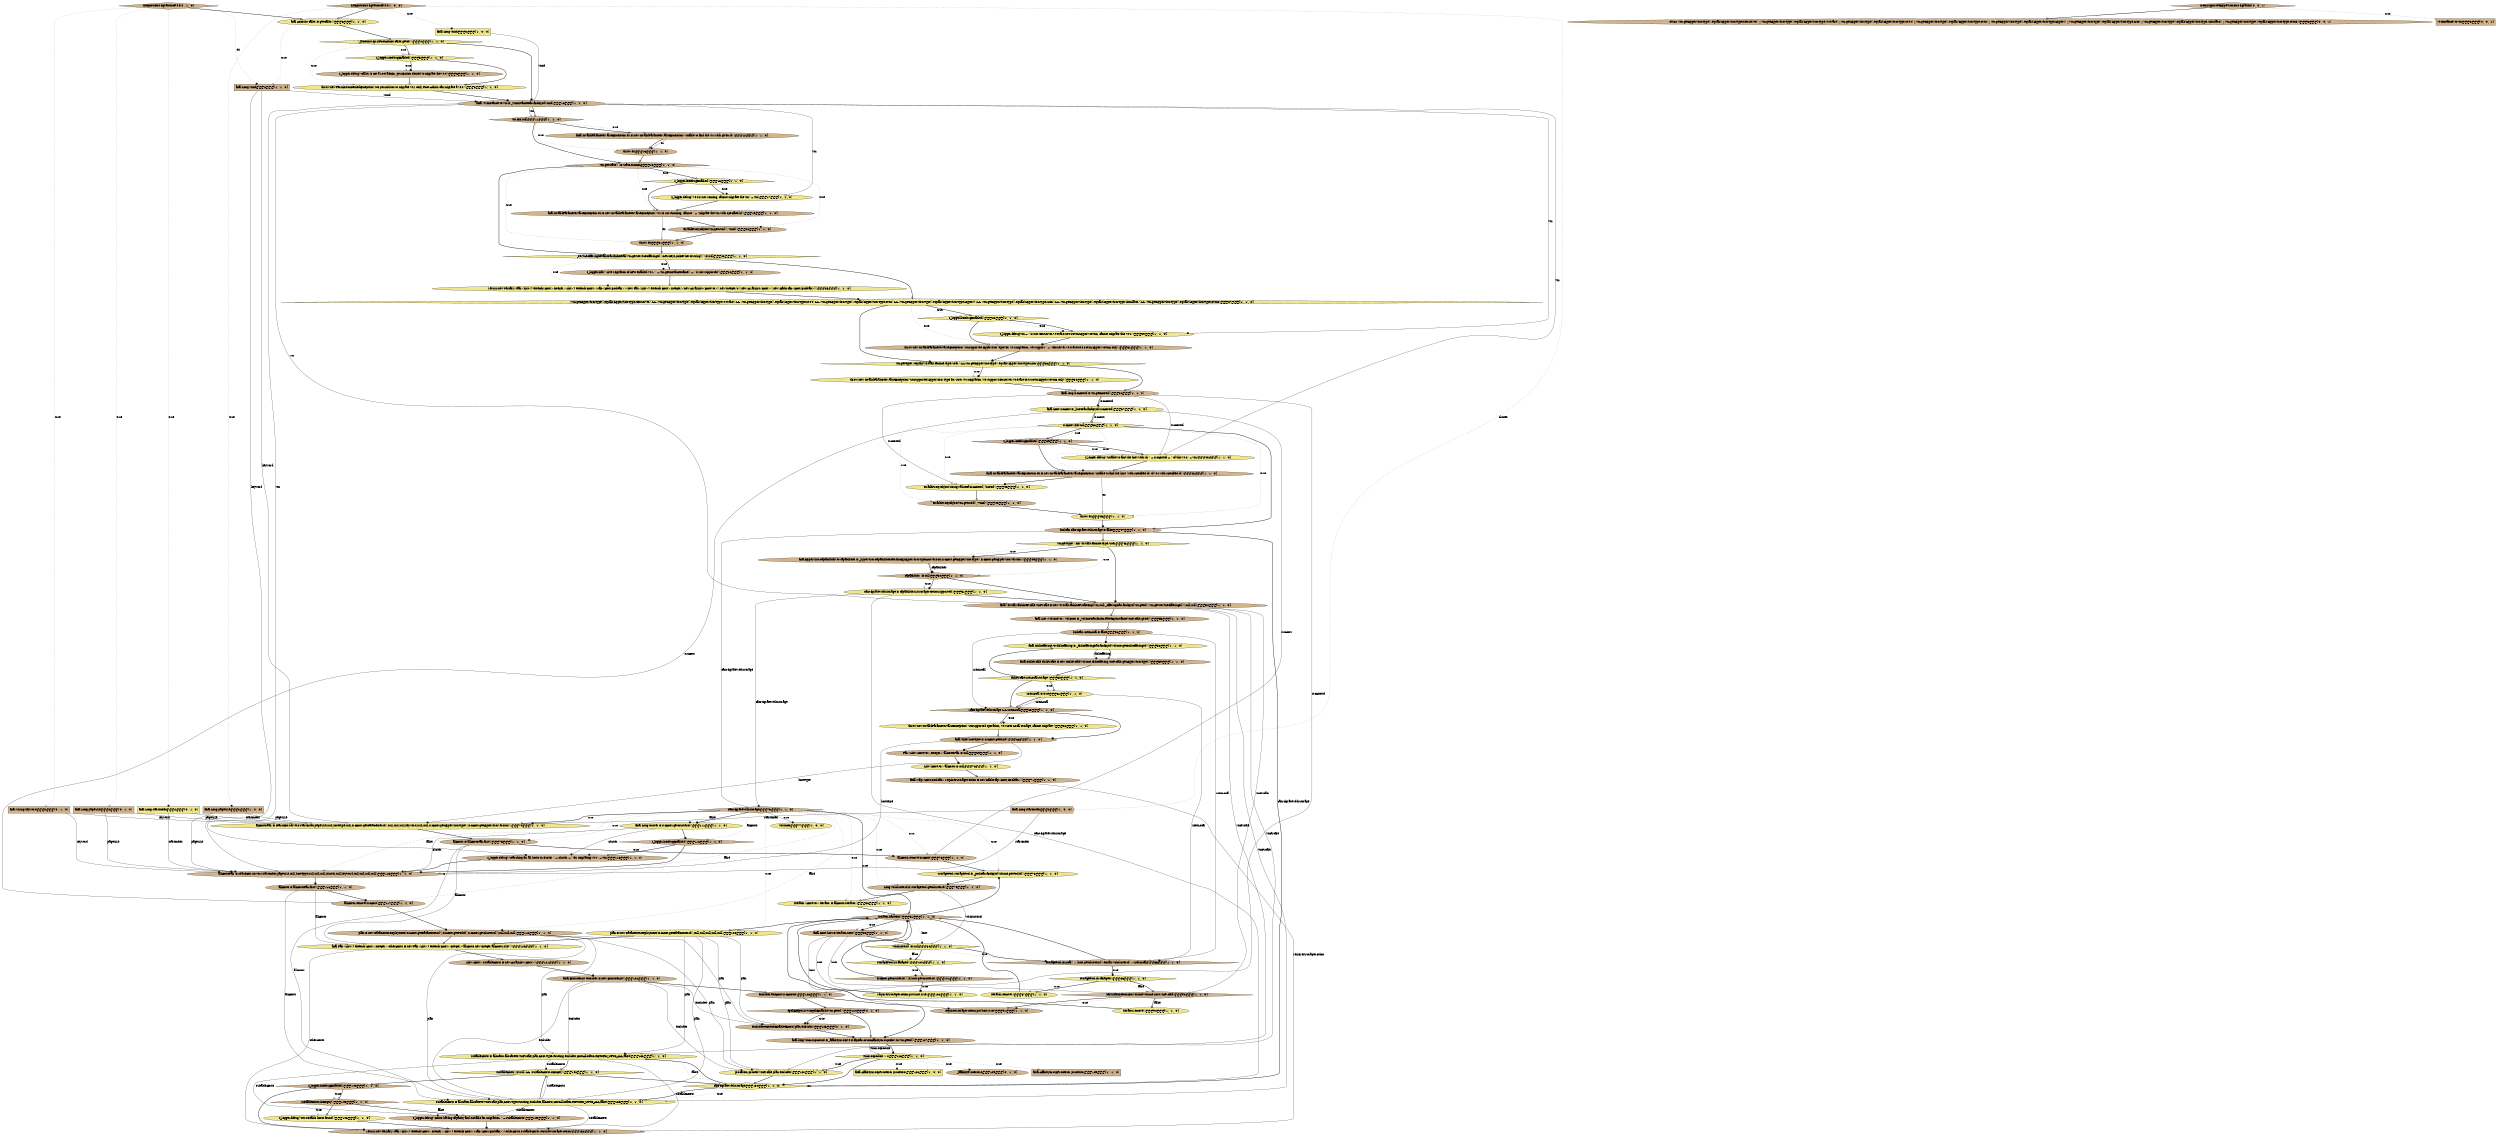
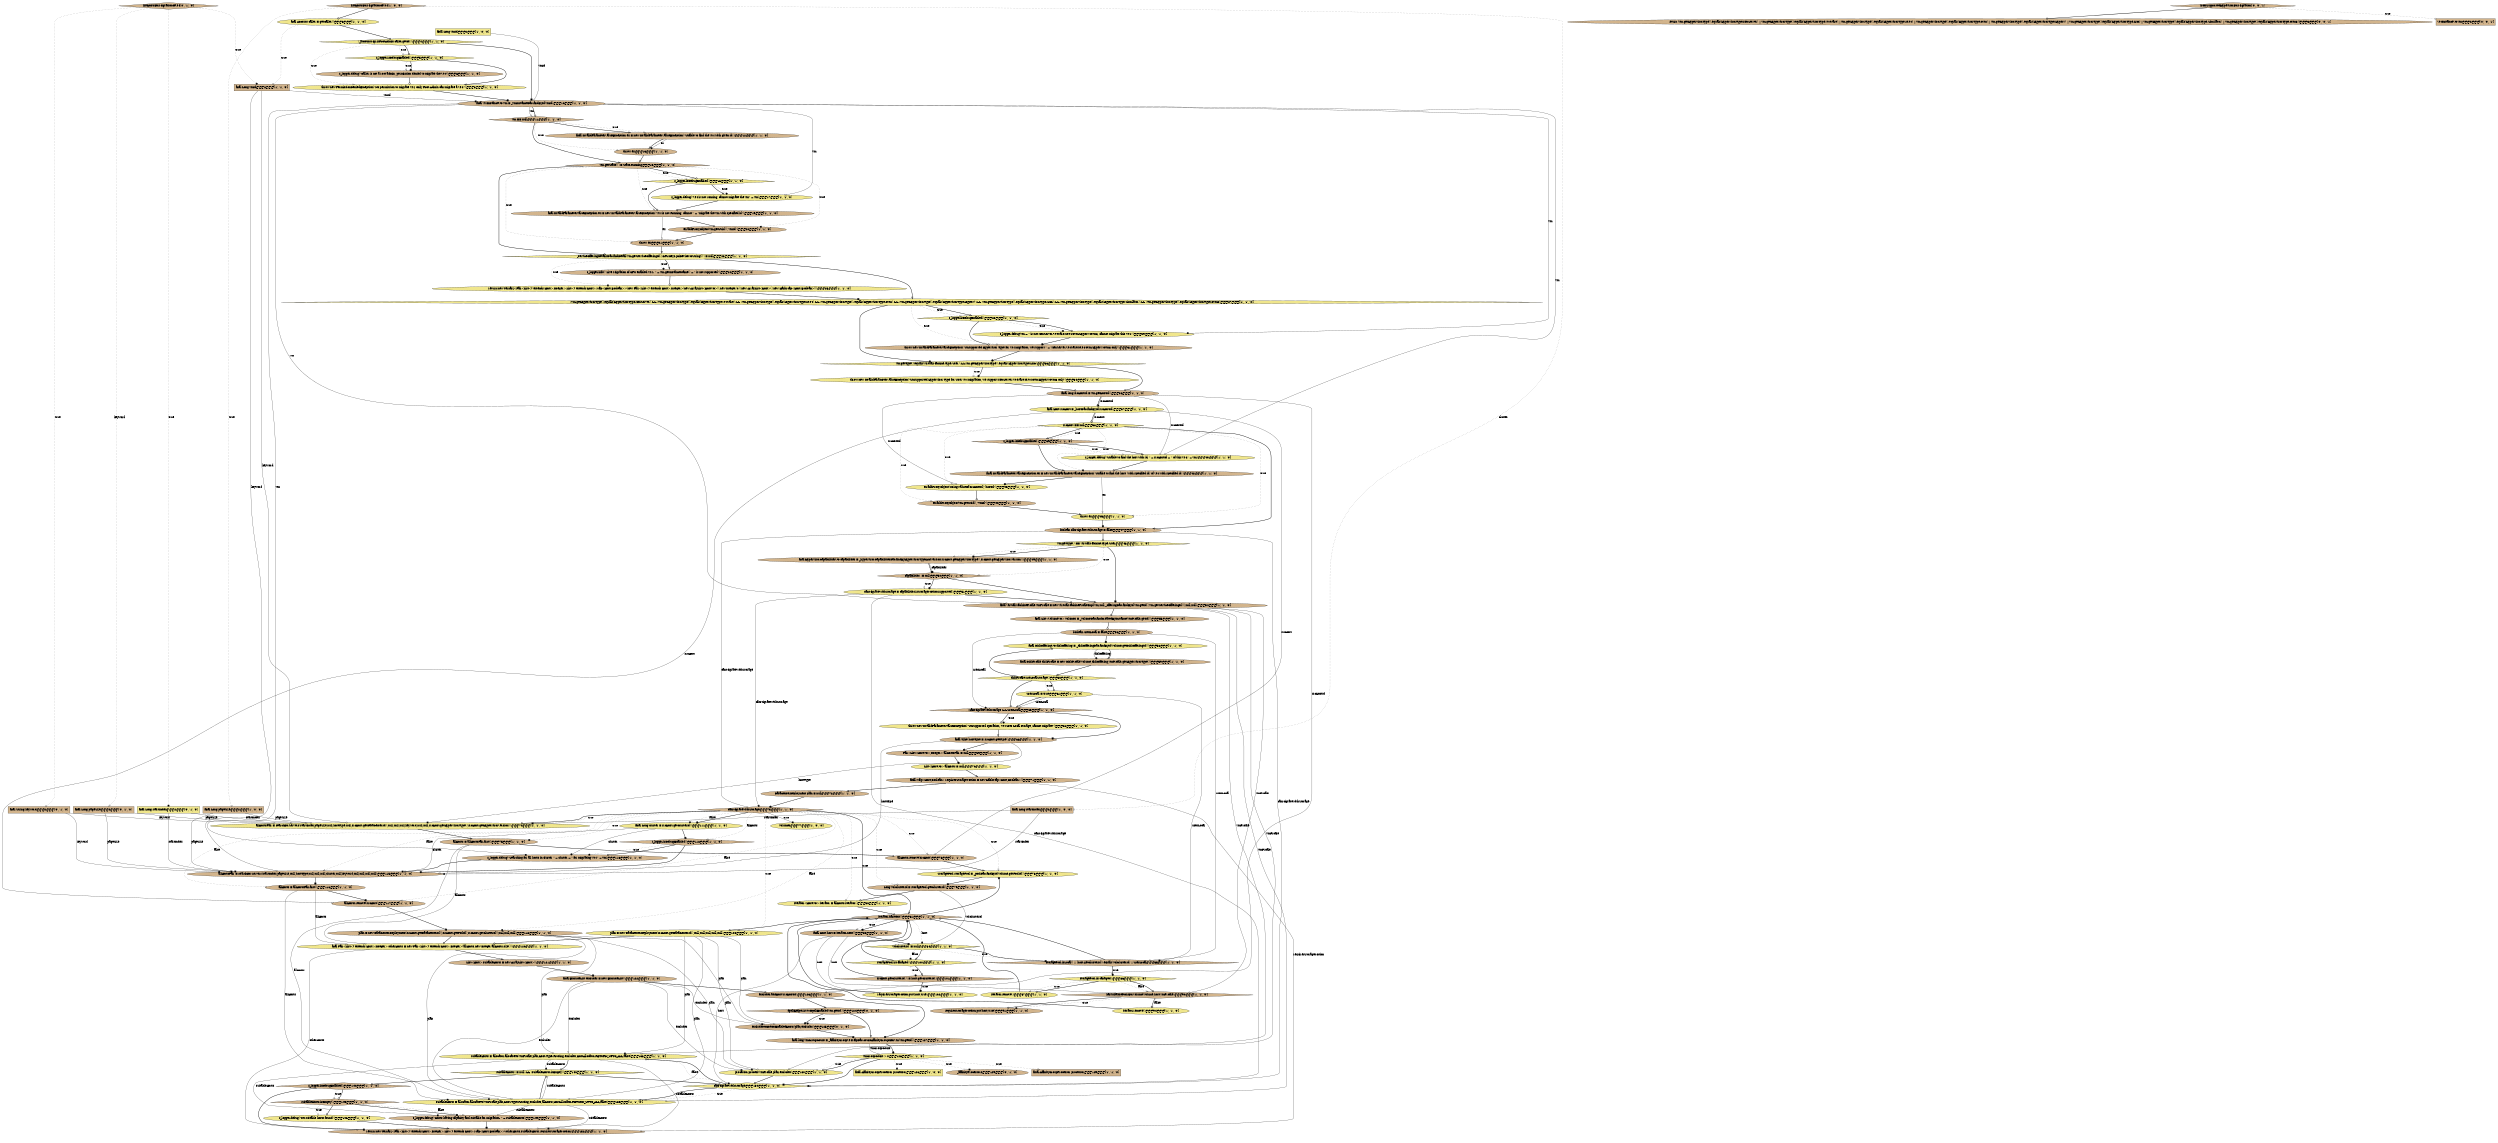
(244, 13) -> none
(418, 18) -> none
(238, 50) -> (238, 50)
(229, 367) -> (229, 367)
(119, 418) -> (119, 418)
none -> (815, 794)
none -> (406, 833)
(706, 853) -> (706, 853)
(882, 939) -> (882, 939)
(1279, 982) -> (1279, 982)
(822, 990) -> (735, 993)
